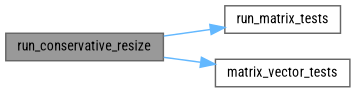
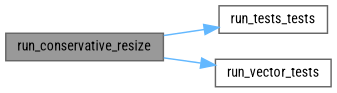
(283, 20) -> (273, 20)
(283, 73) -> (273, 73)
